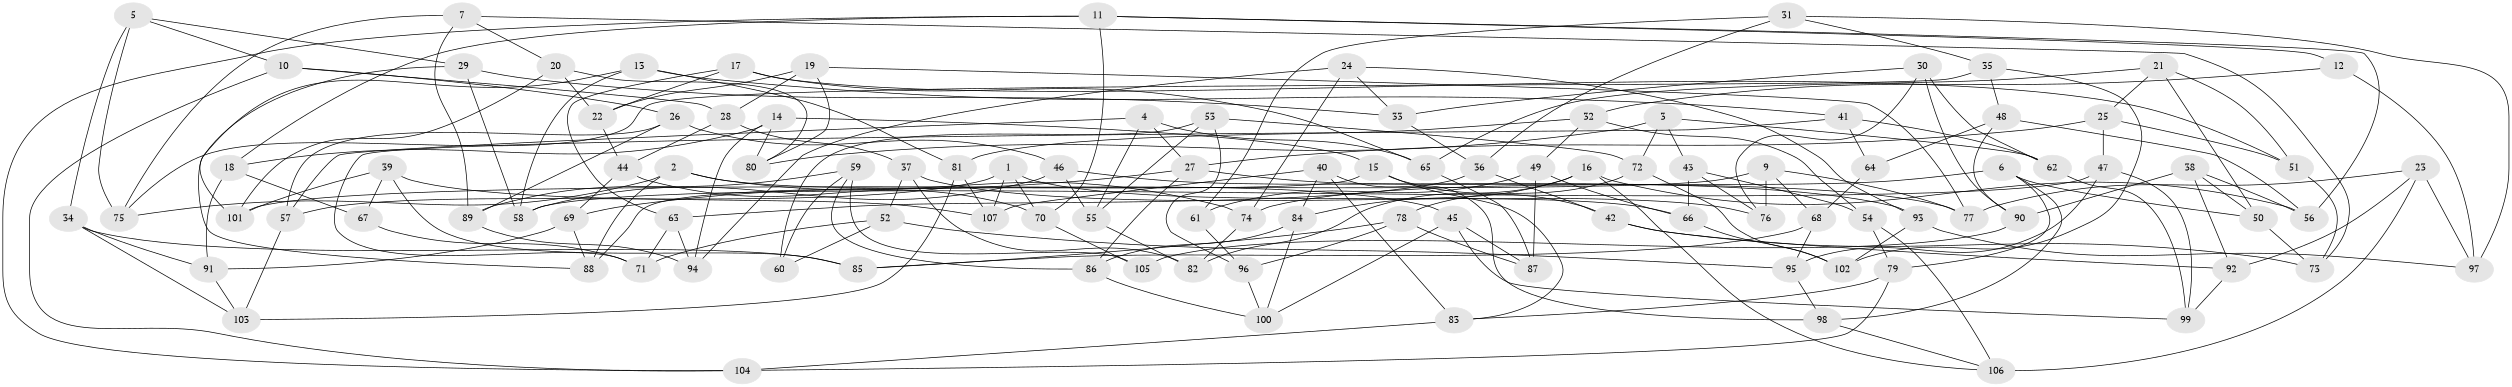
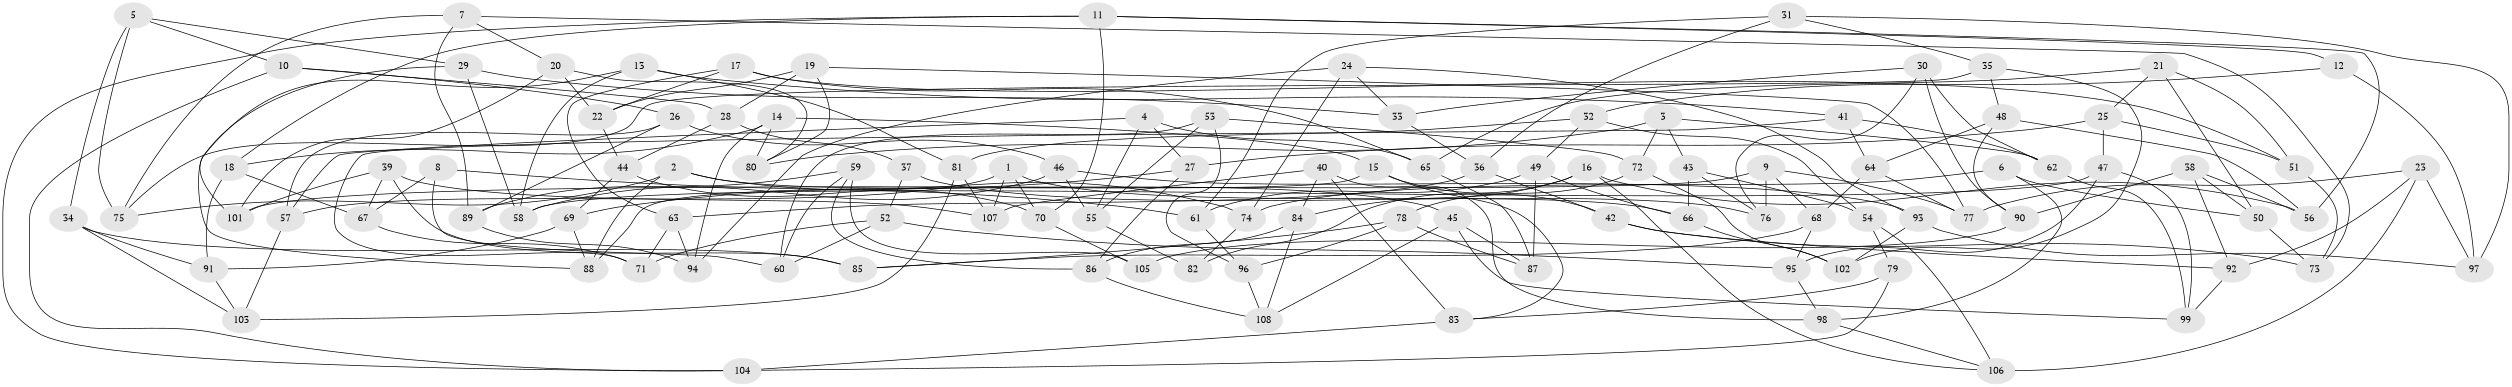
none -> (438, 168)
(1583, 185) -> (1909, 188)
(2050, 221) -> none
(1012, 248) -> none
(1264, 320) -> (1264, 320)
